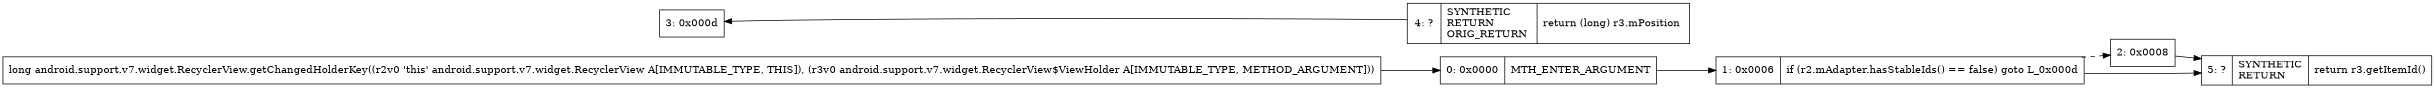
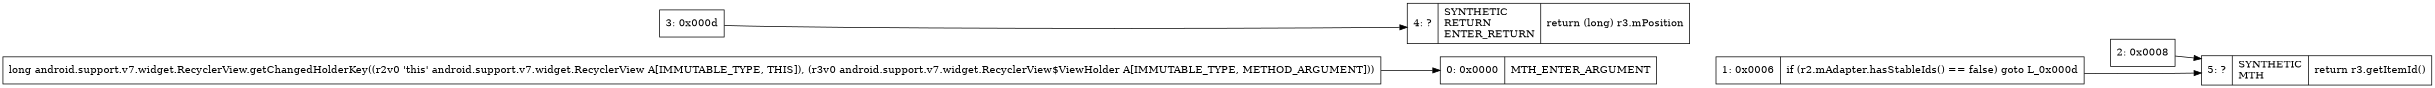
(1069, 19) -> (1062, 28)
(1487, 34) -> (1489, 34)
(2092, 56) -> none
(1683, 70) -> none
(2262, 76) -> (2251, 76)
